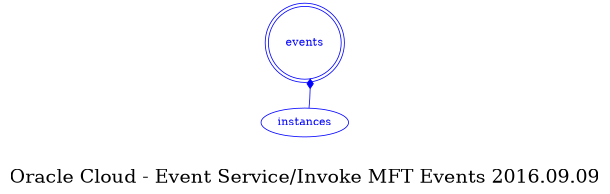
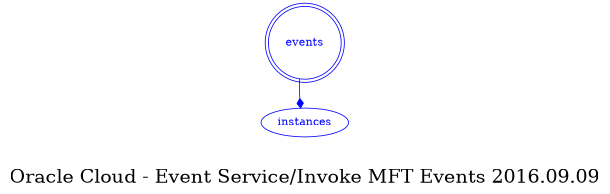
(310, 98) -> (299, 89)
